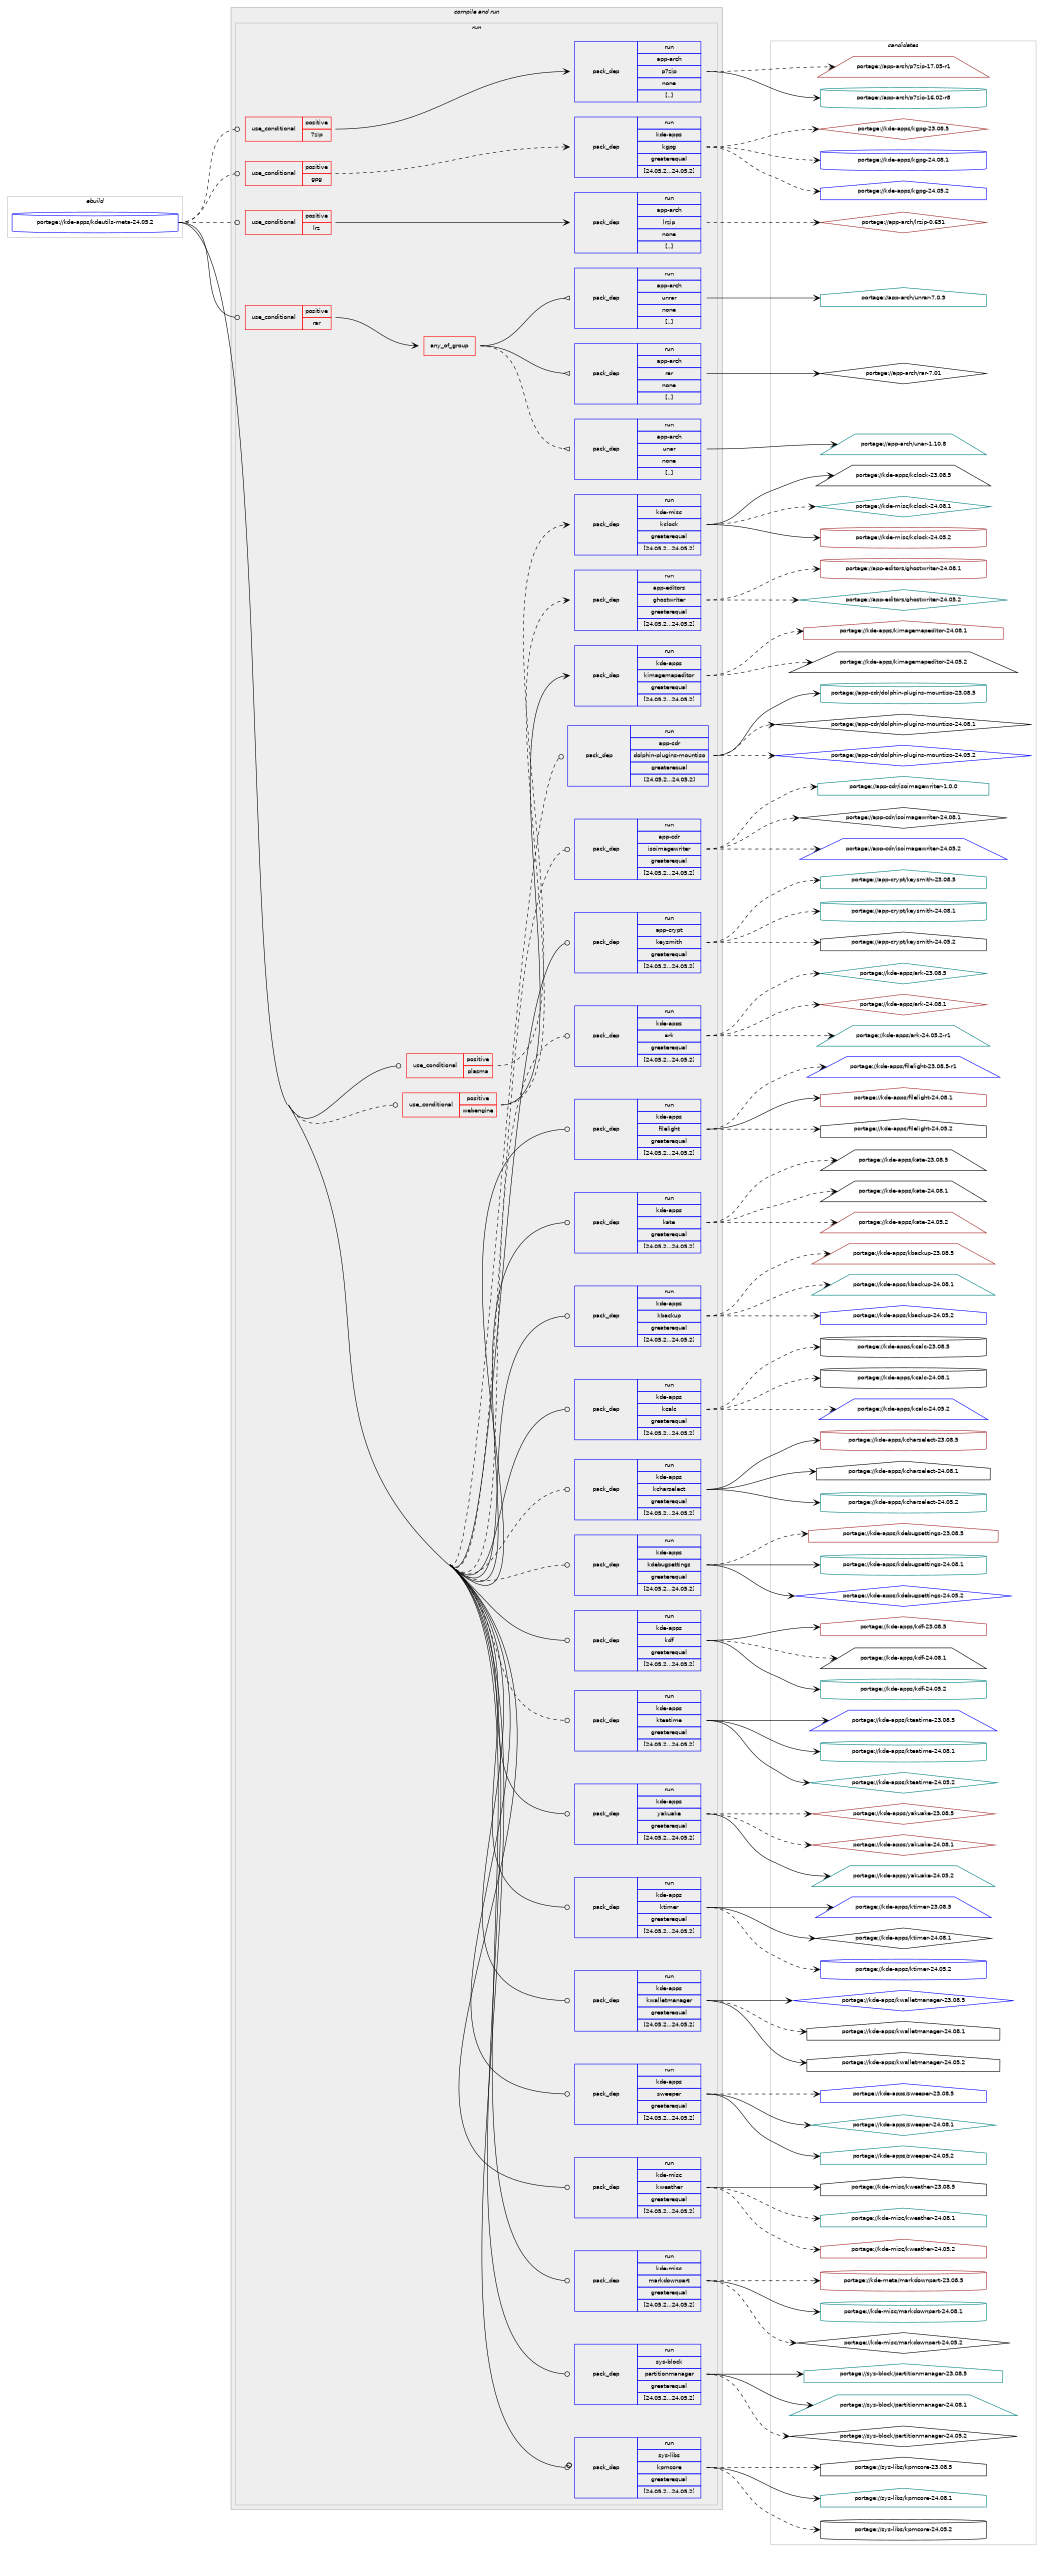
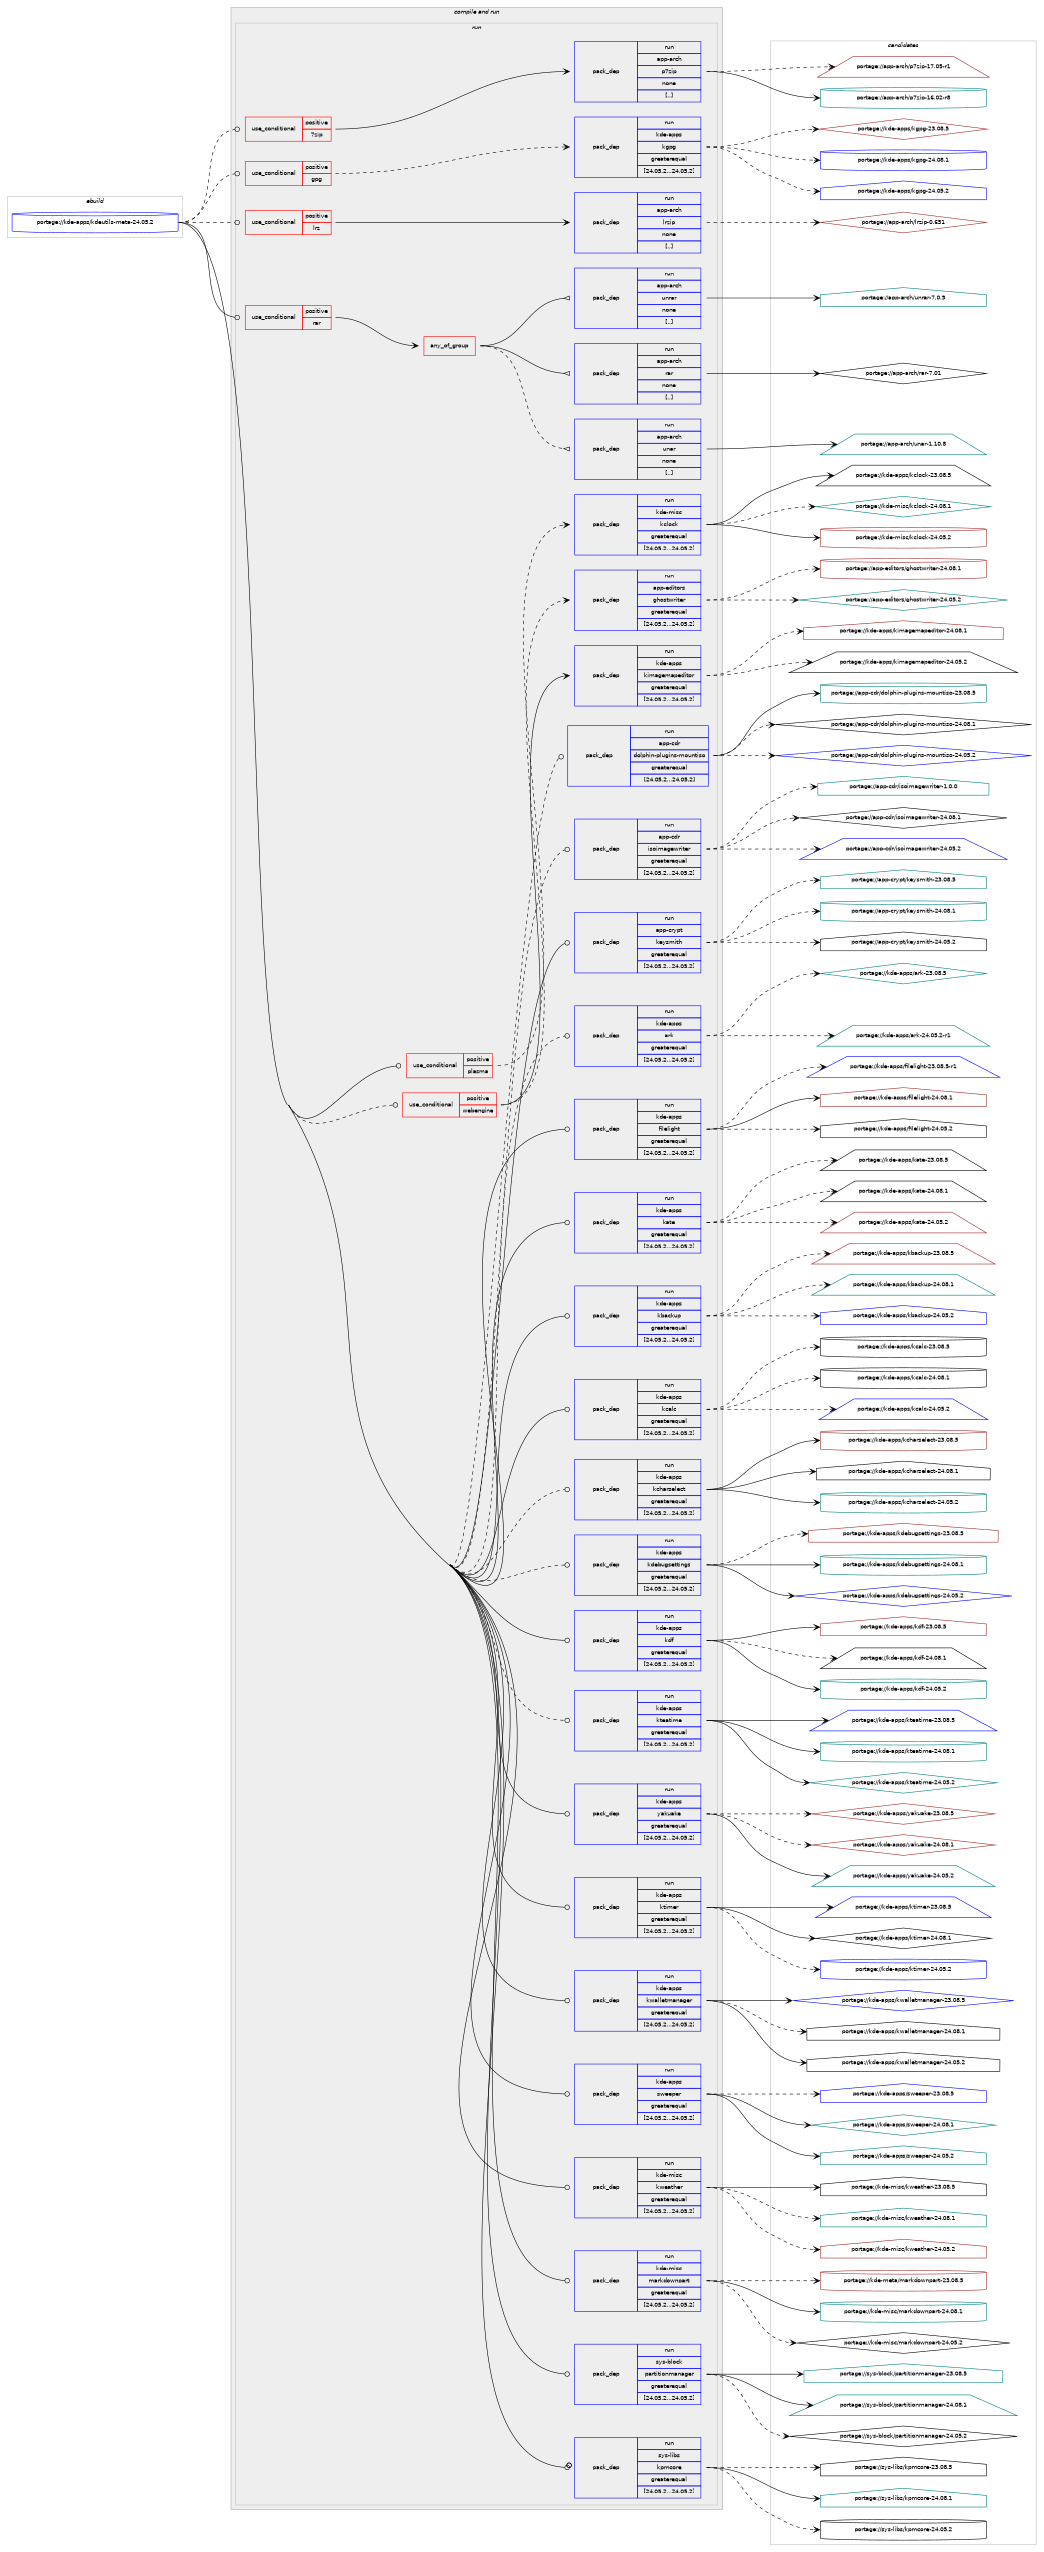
(903, 1005) -> none
